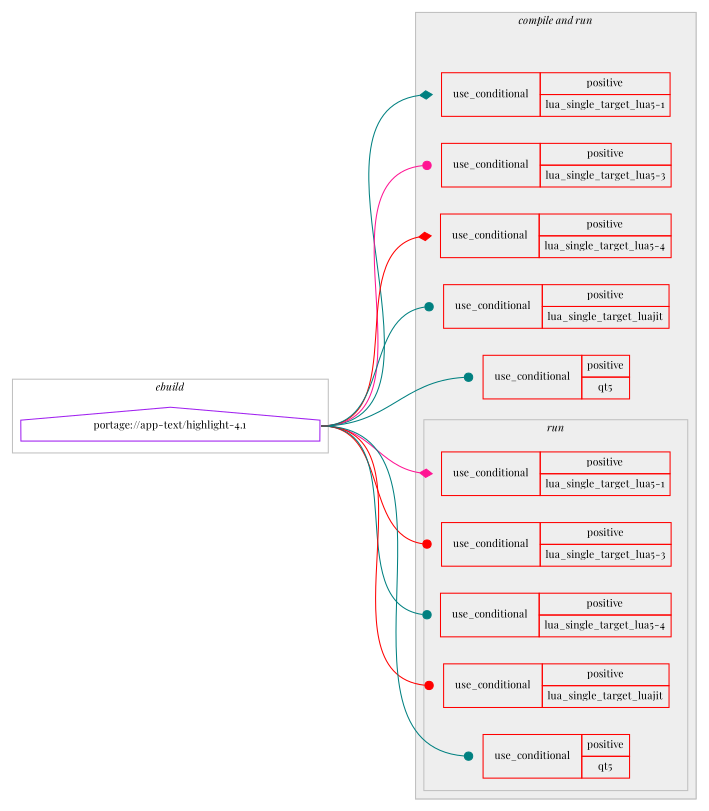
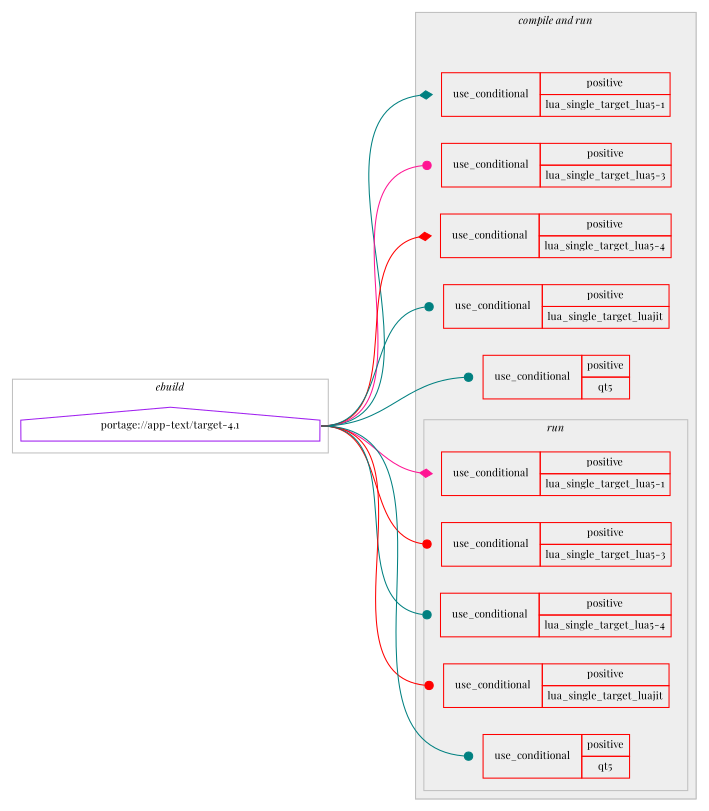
(170, 426) -> (170, 426)
